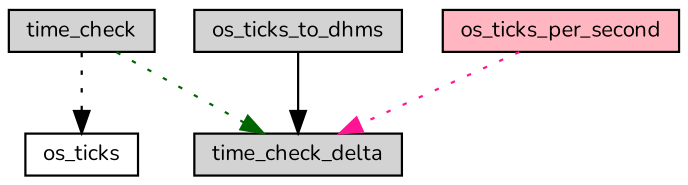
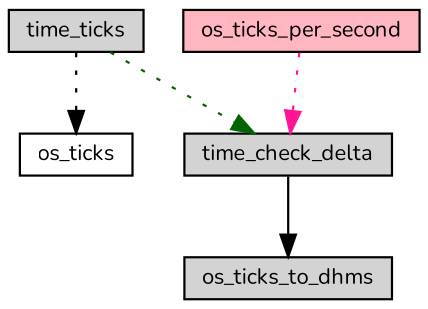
(82, 31) -> (76, 31)
(298, 82) -> (288, 205)
